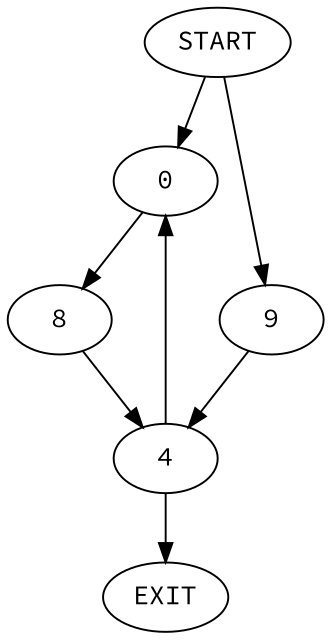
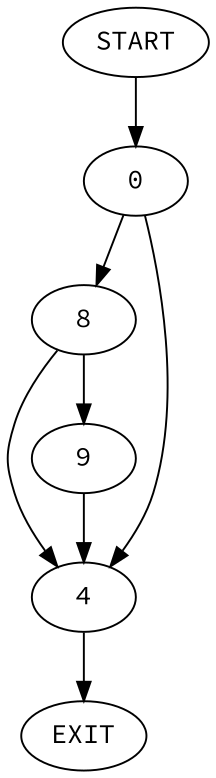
(243, 172) -> (84, 380)
(166, 330) -> (167, 387)
